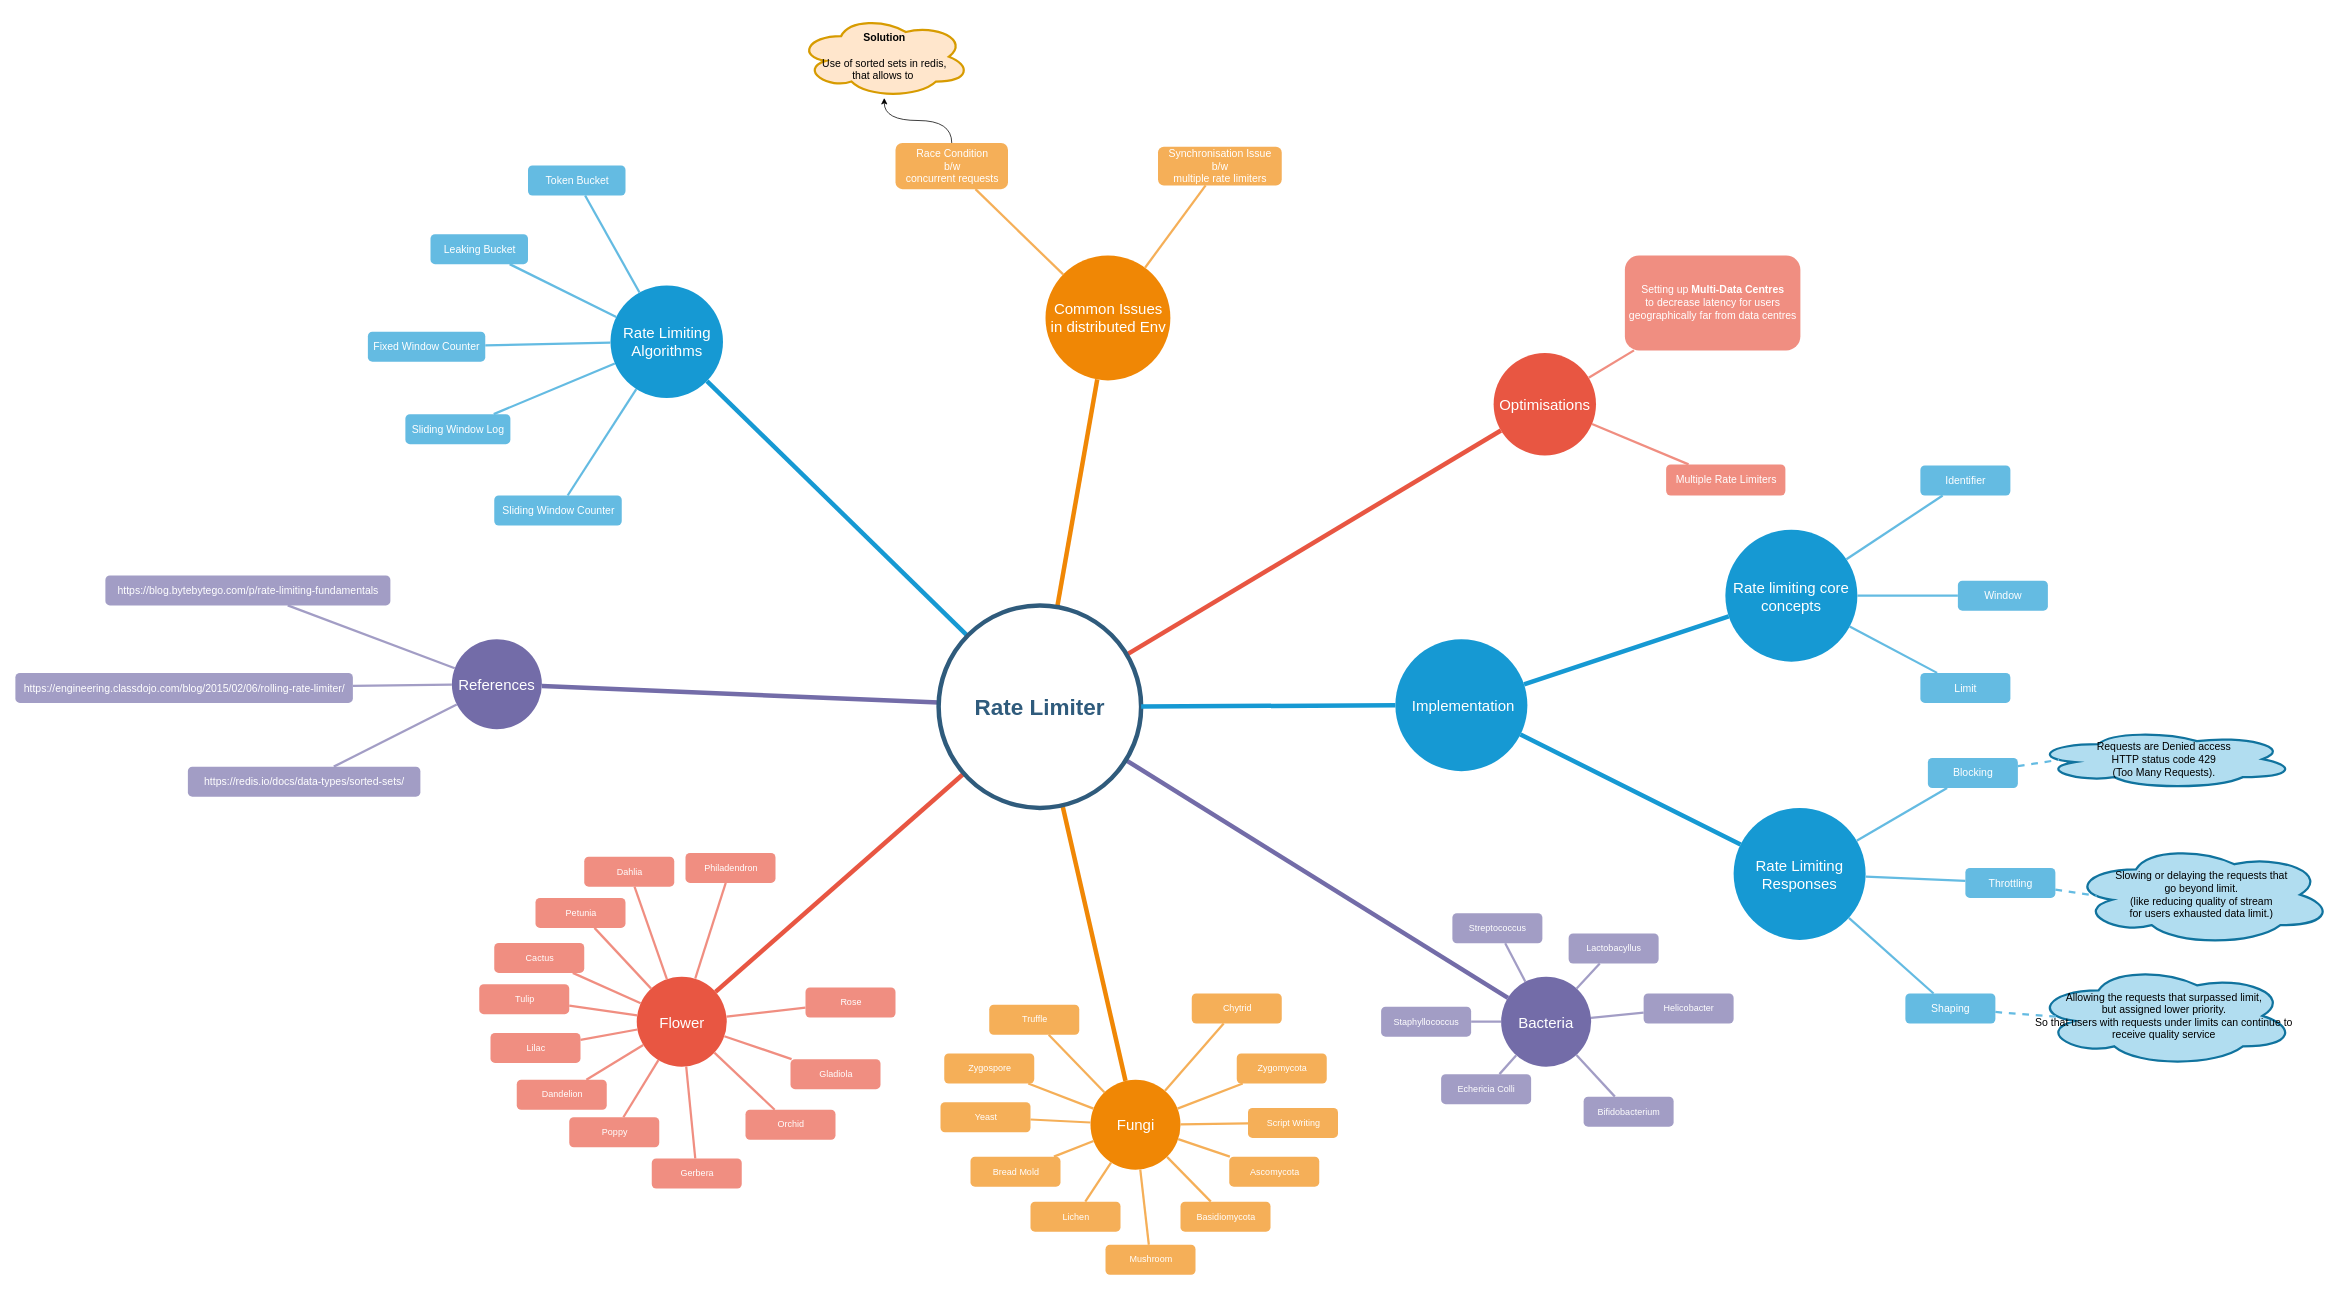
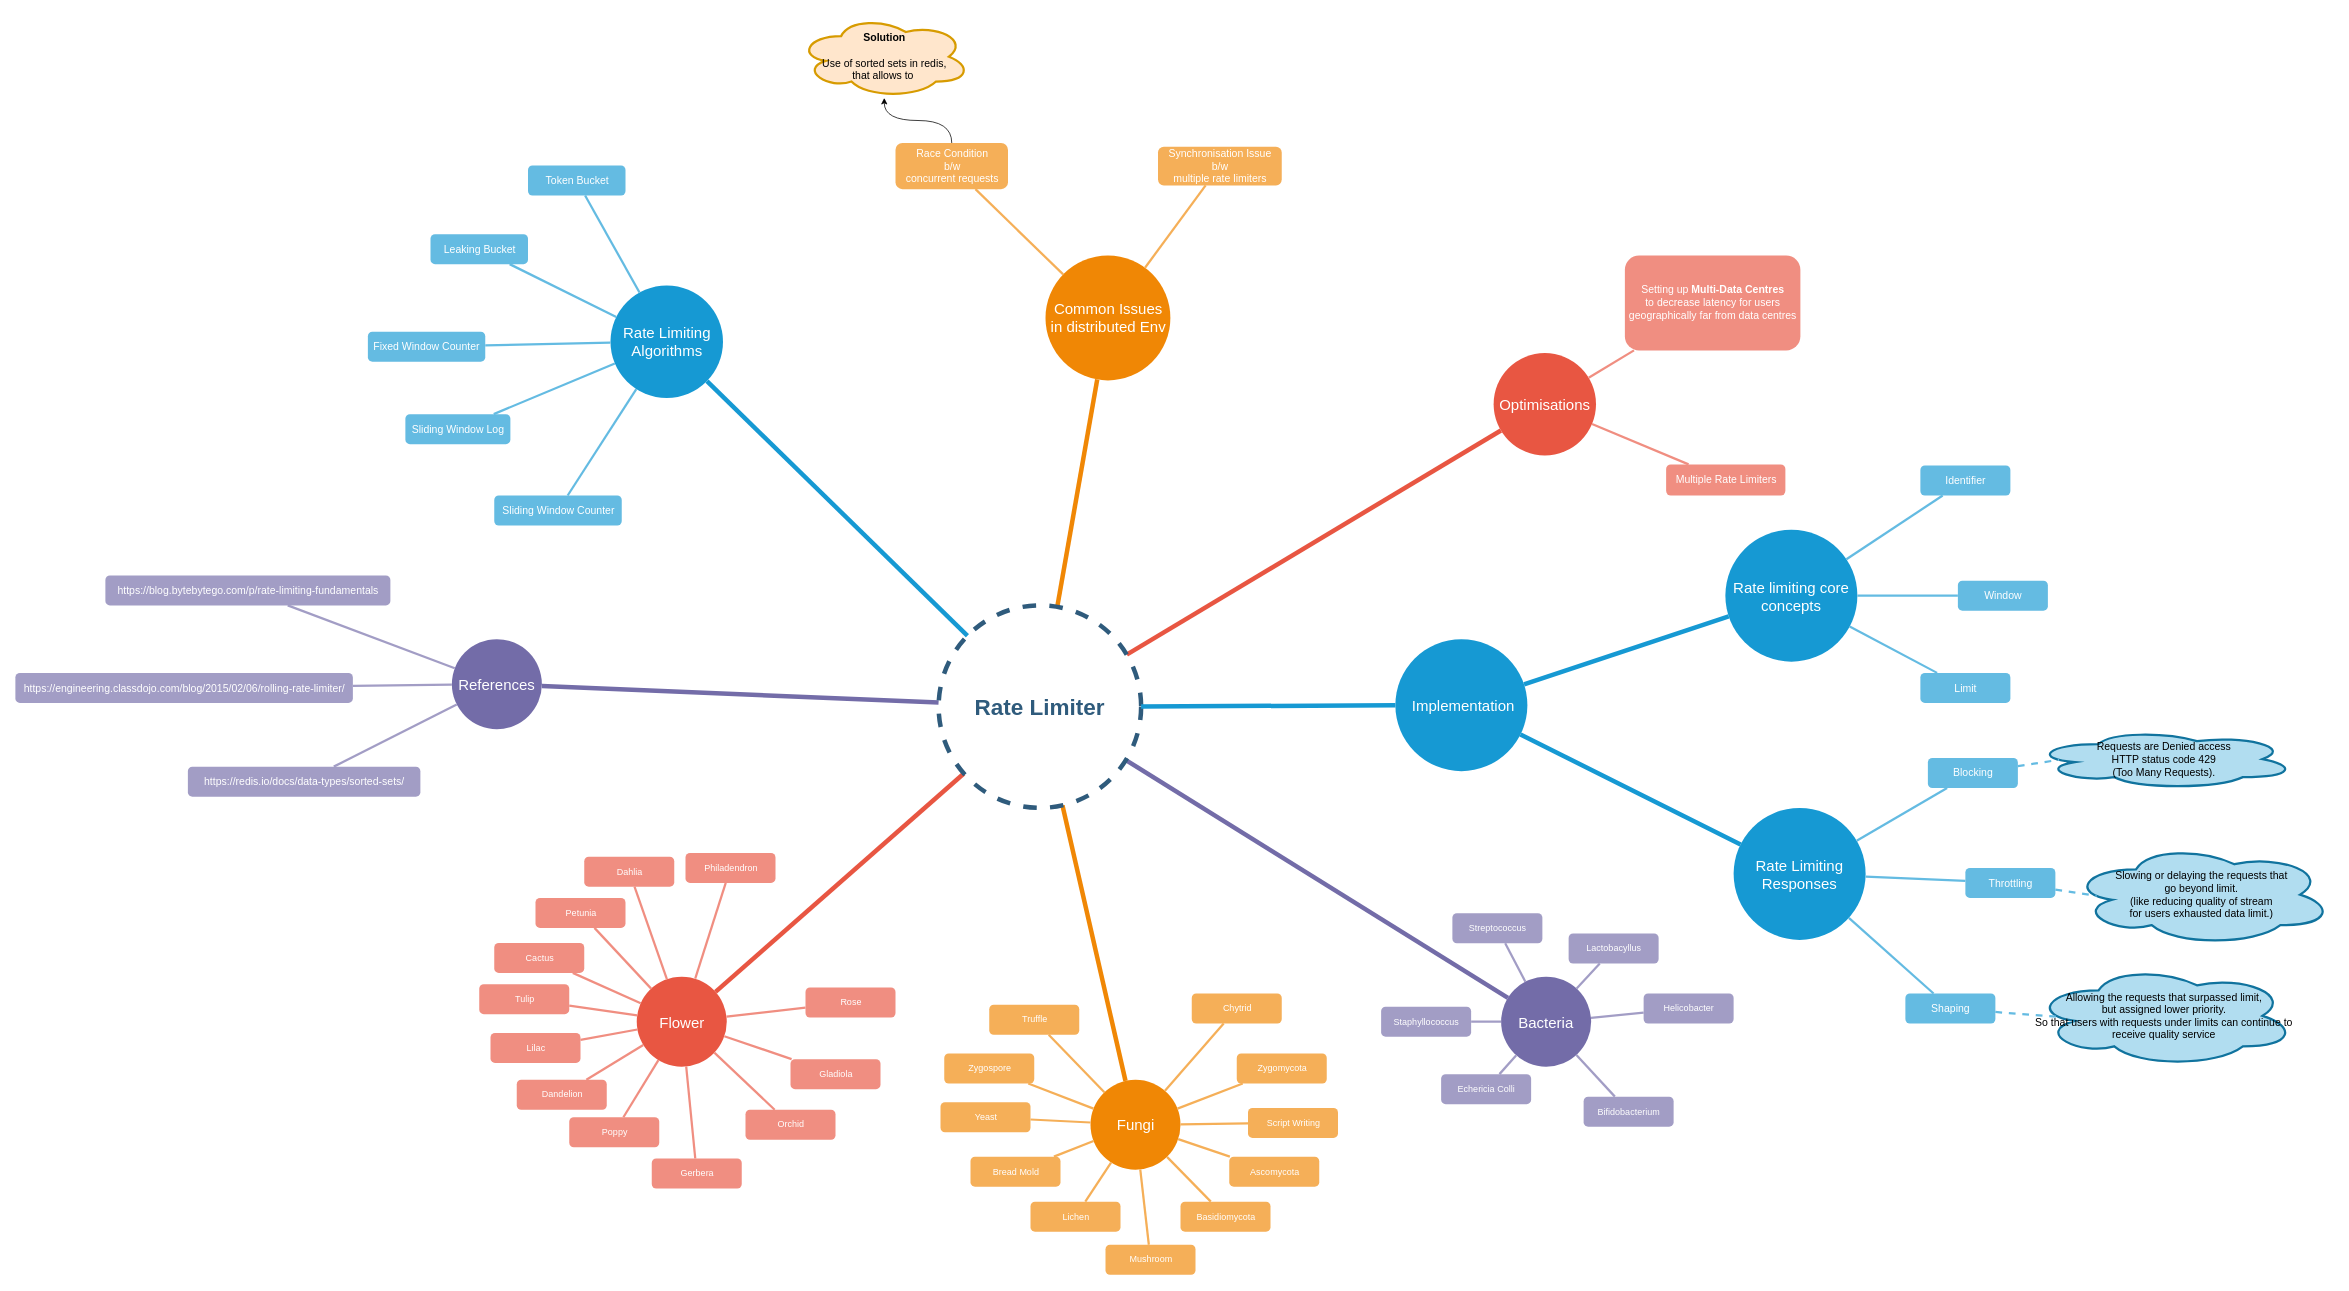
(1040, 707) -> (1040, 707)
